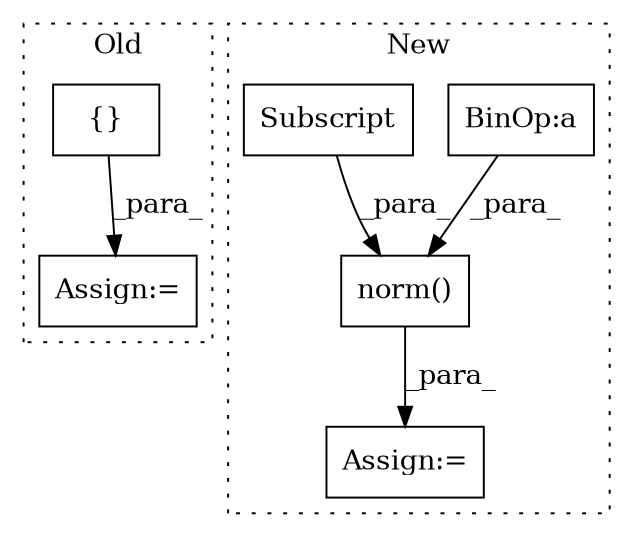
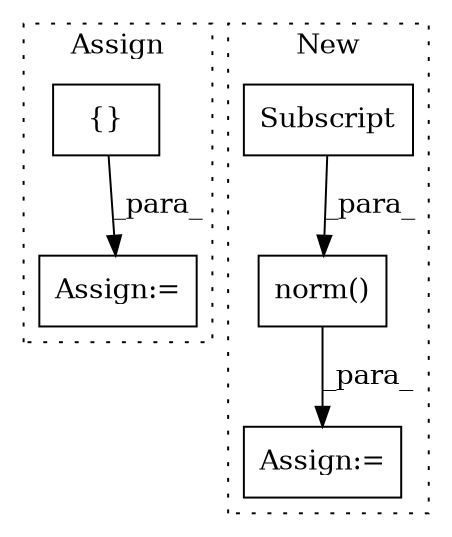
(118, 46) -> (118, 46)
(521, 120) -> none
